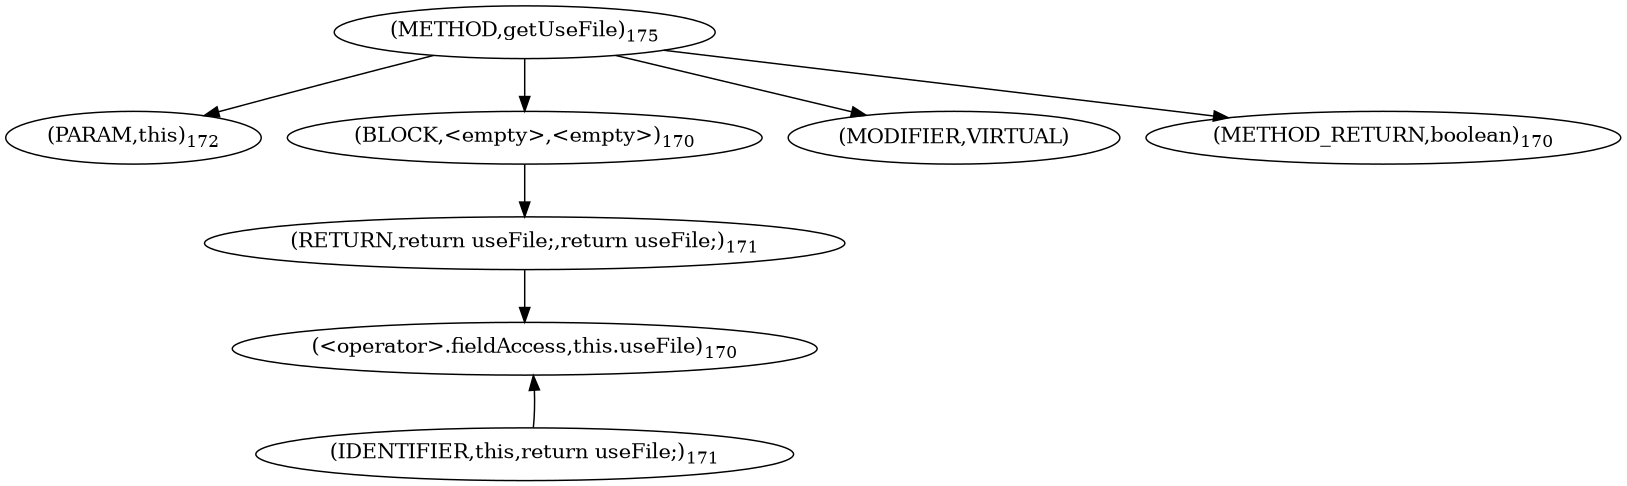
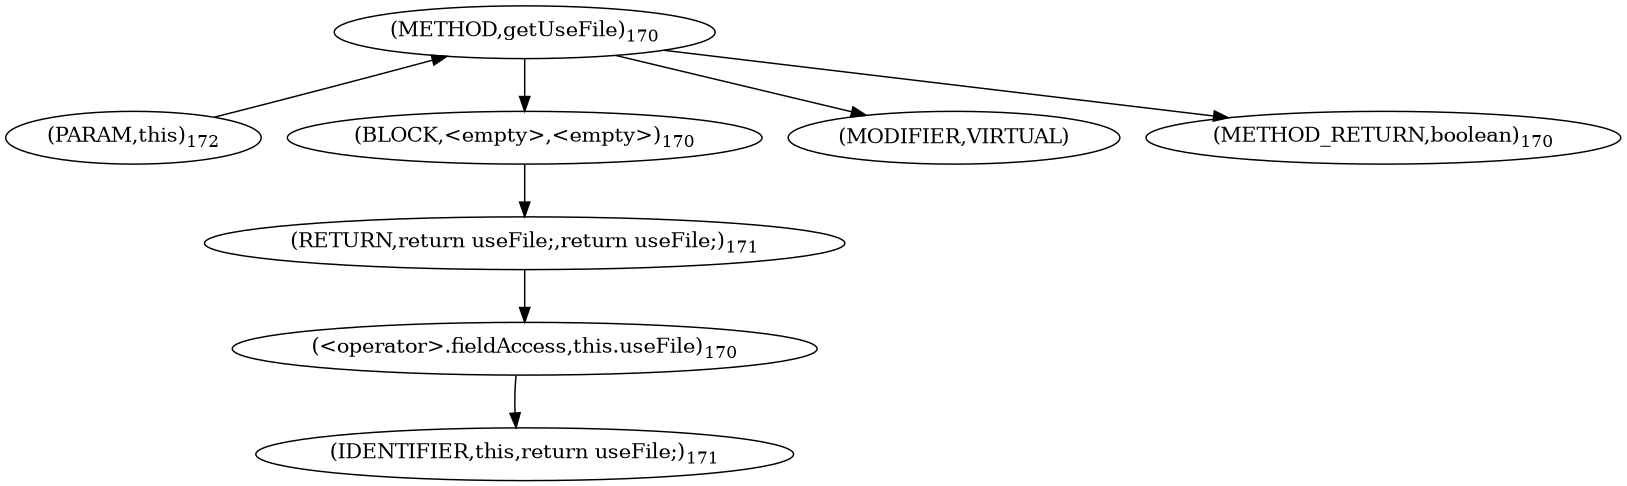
(643, 30) -> (643, 30)
(326, 83) -> (324, 89)
(534, 409) -> (515, 394)
